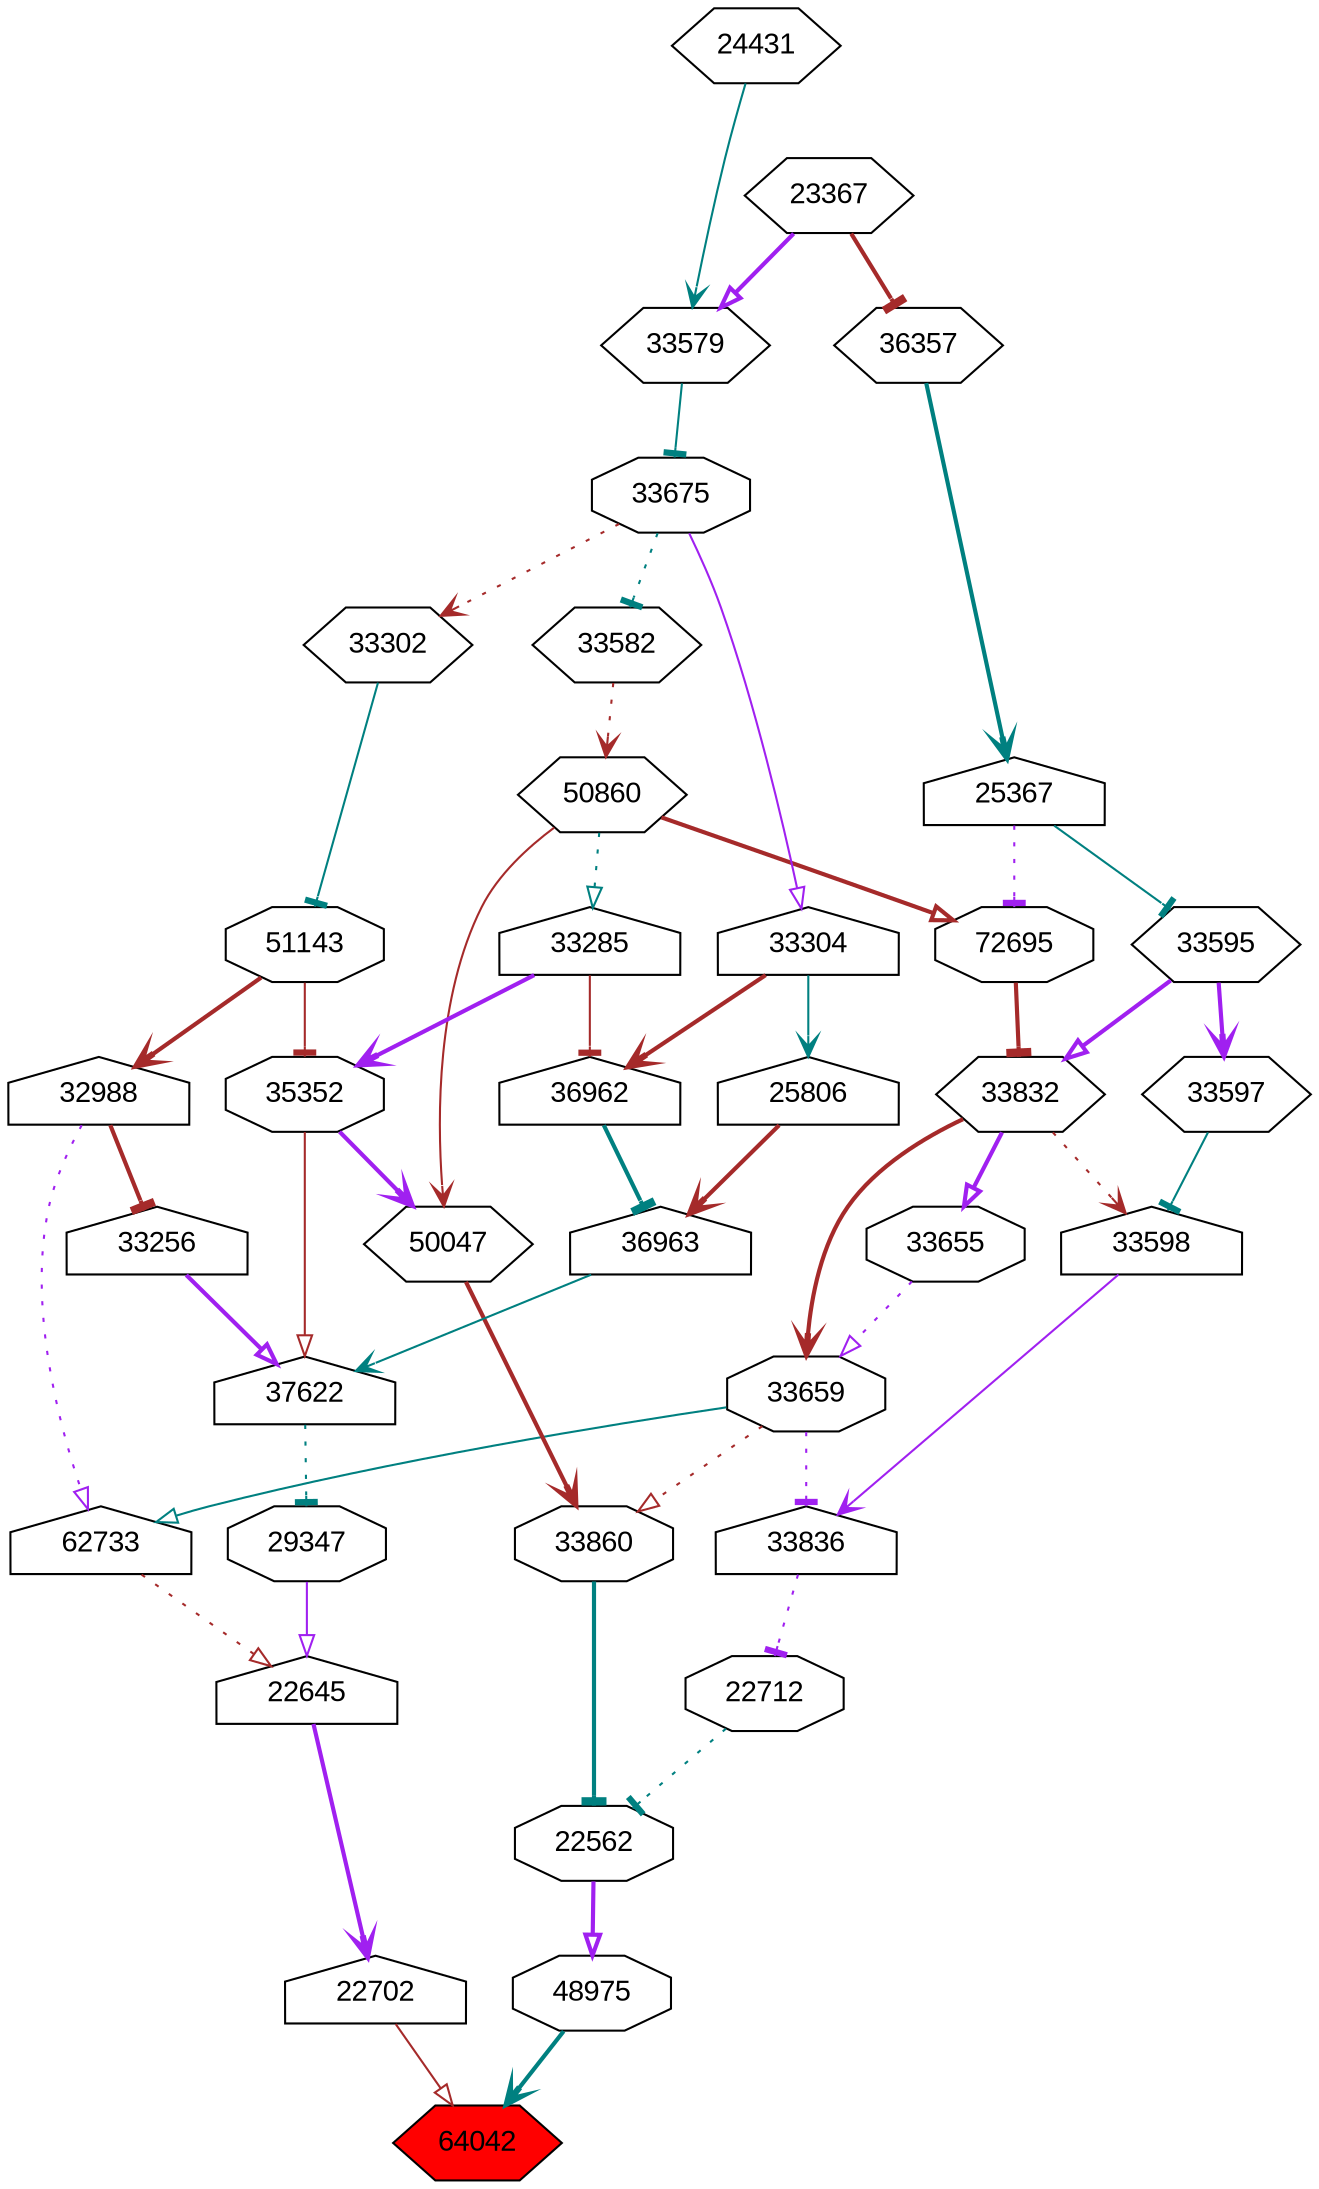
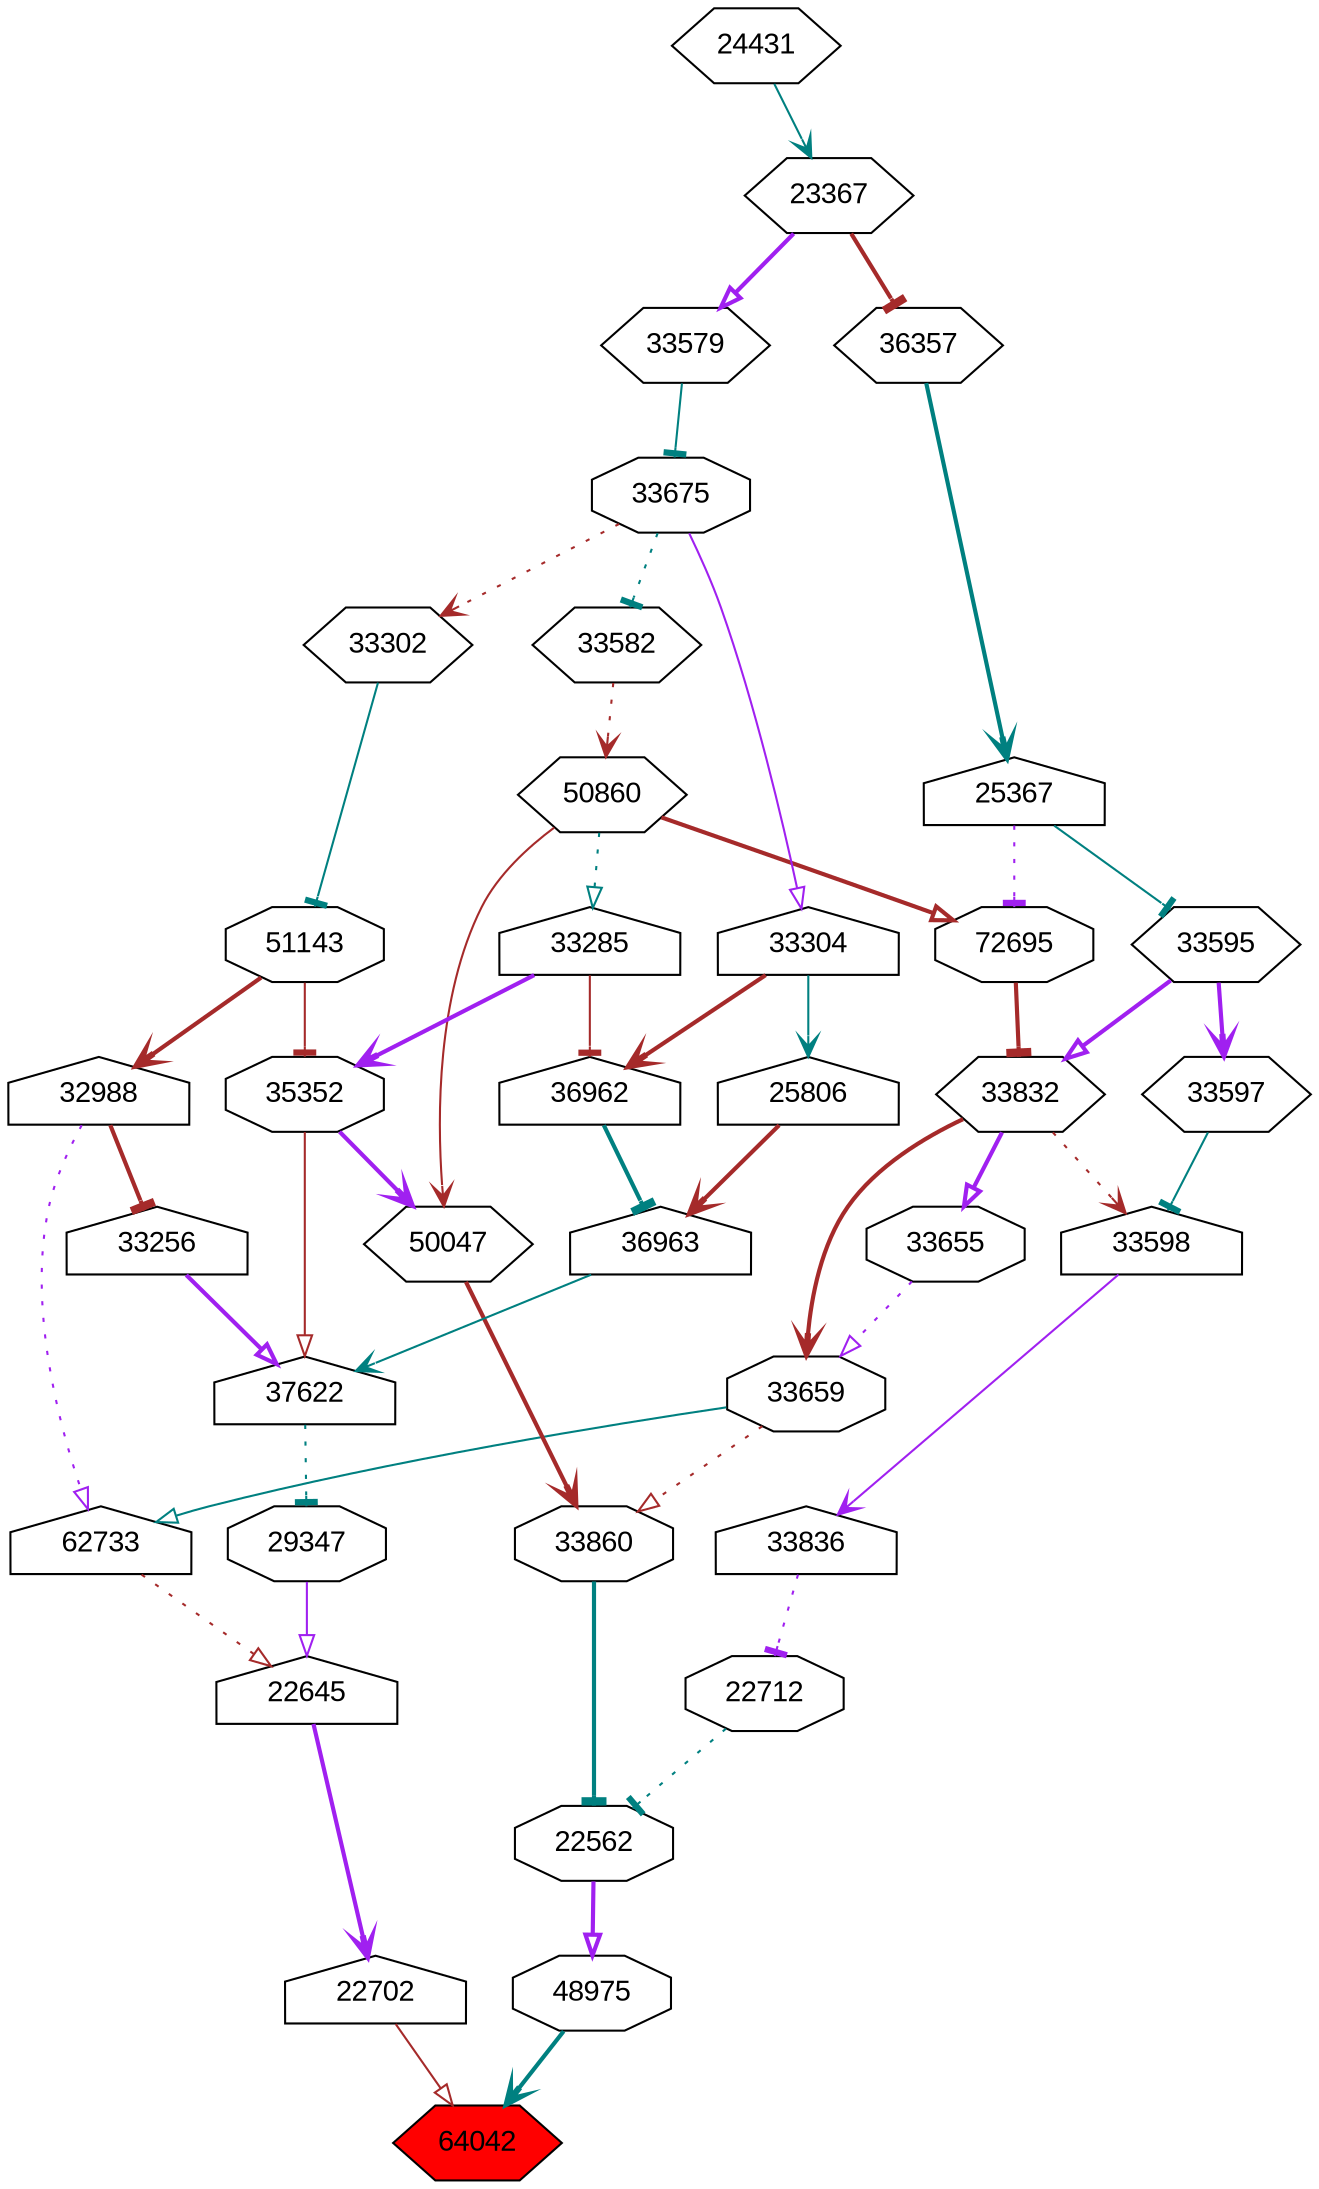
(719, 184) -> (788, 111)
(806, 1464) -> none
